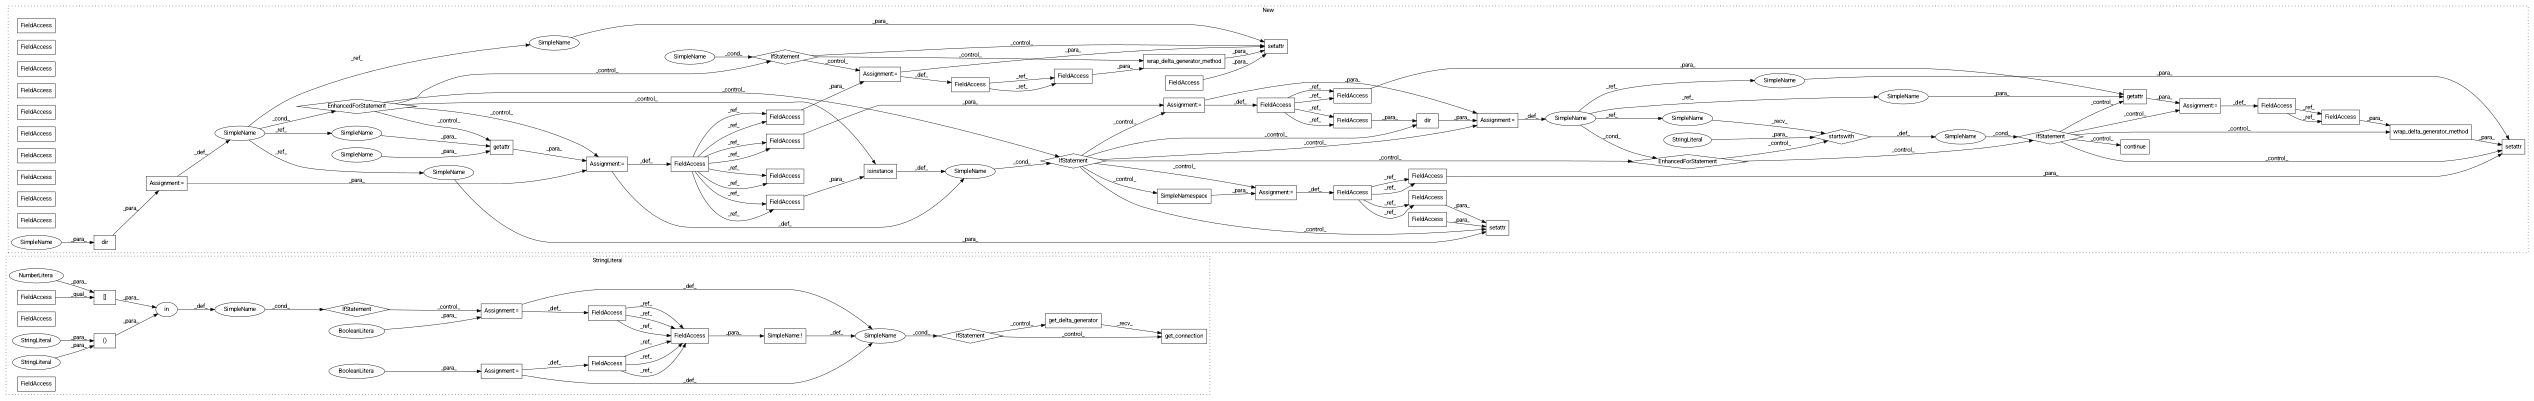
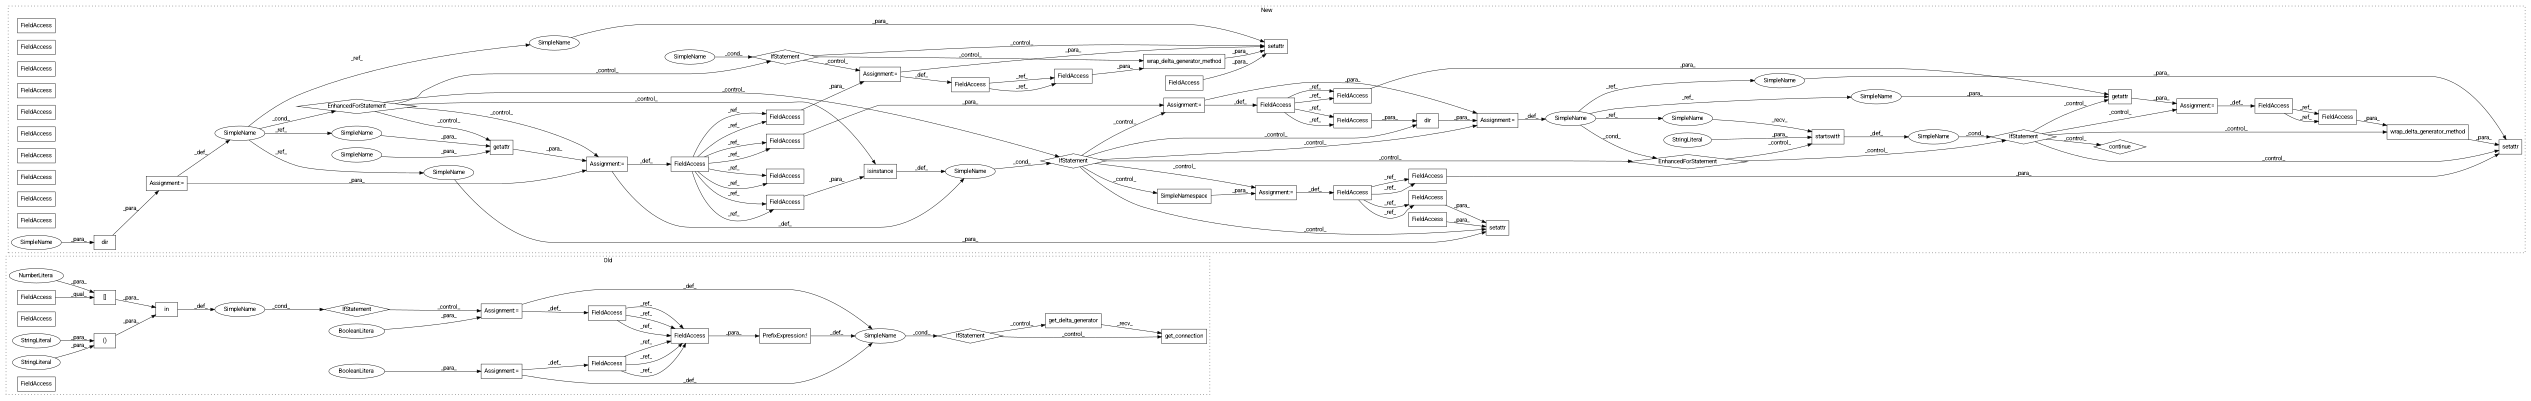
(1841, 137) -> (1828, 137)
(2135, 147) -> (2120, 147)
(608, 261) -> (608, 261)
(167, 309) -> (167, 309)
(785, 336) -> (785, 336)
